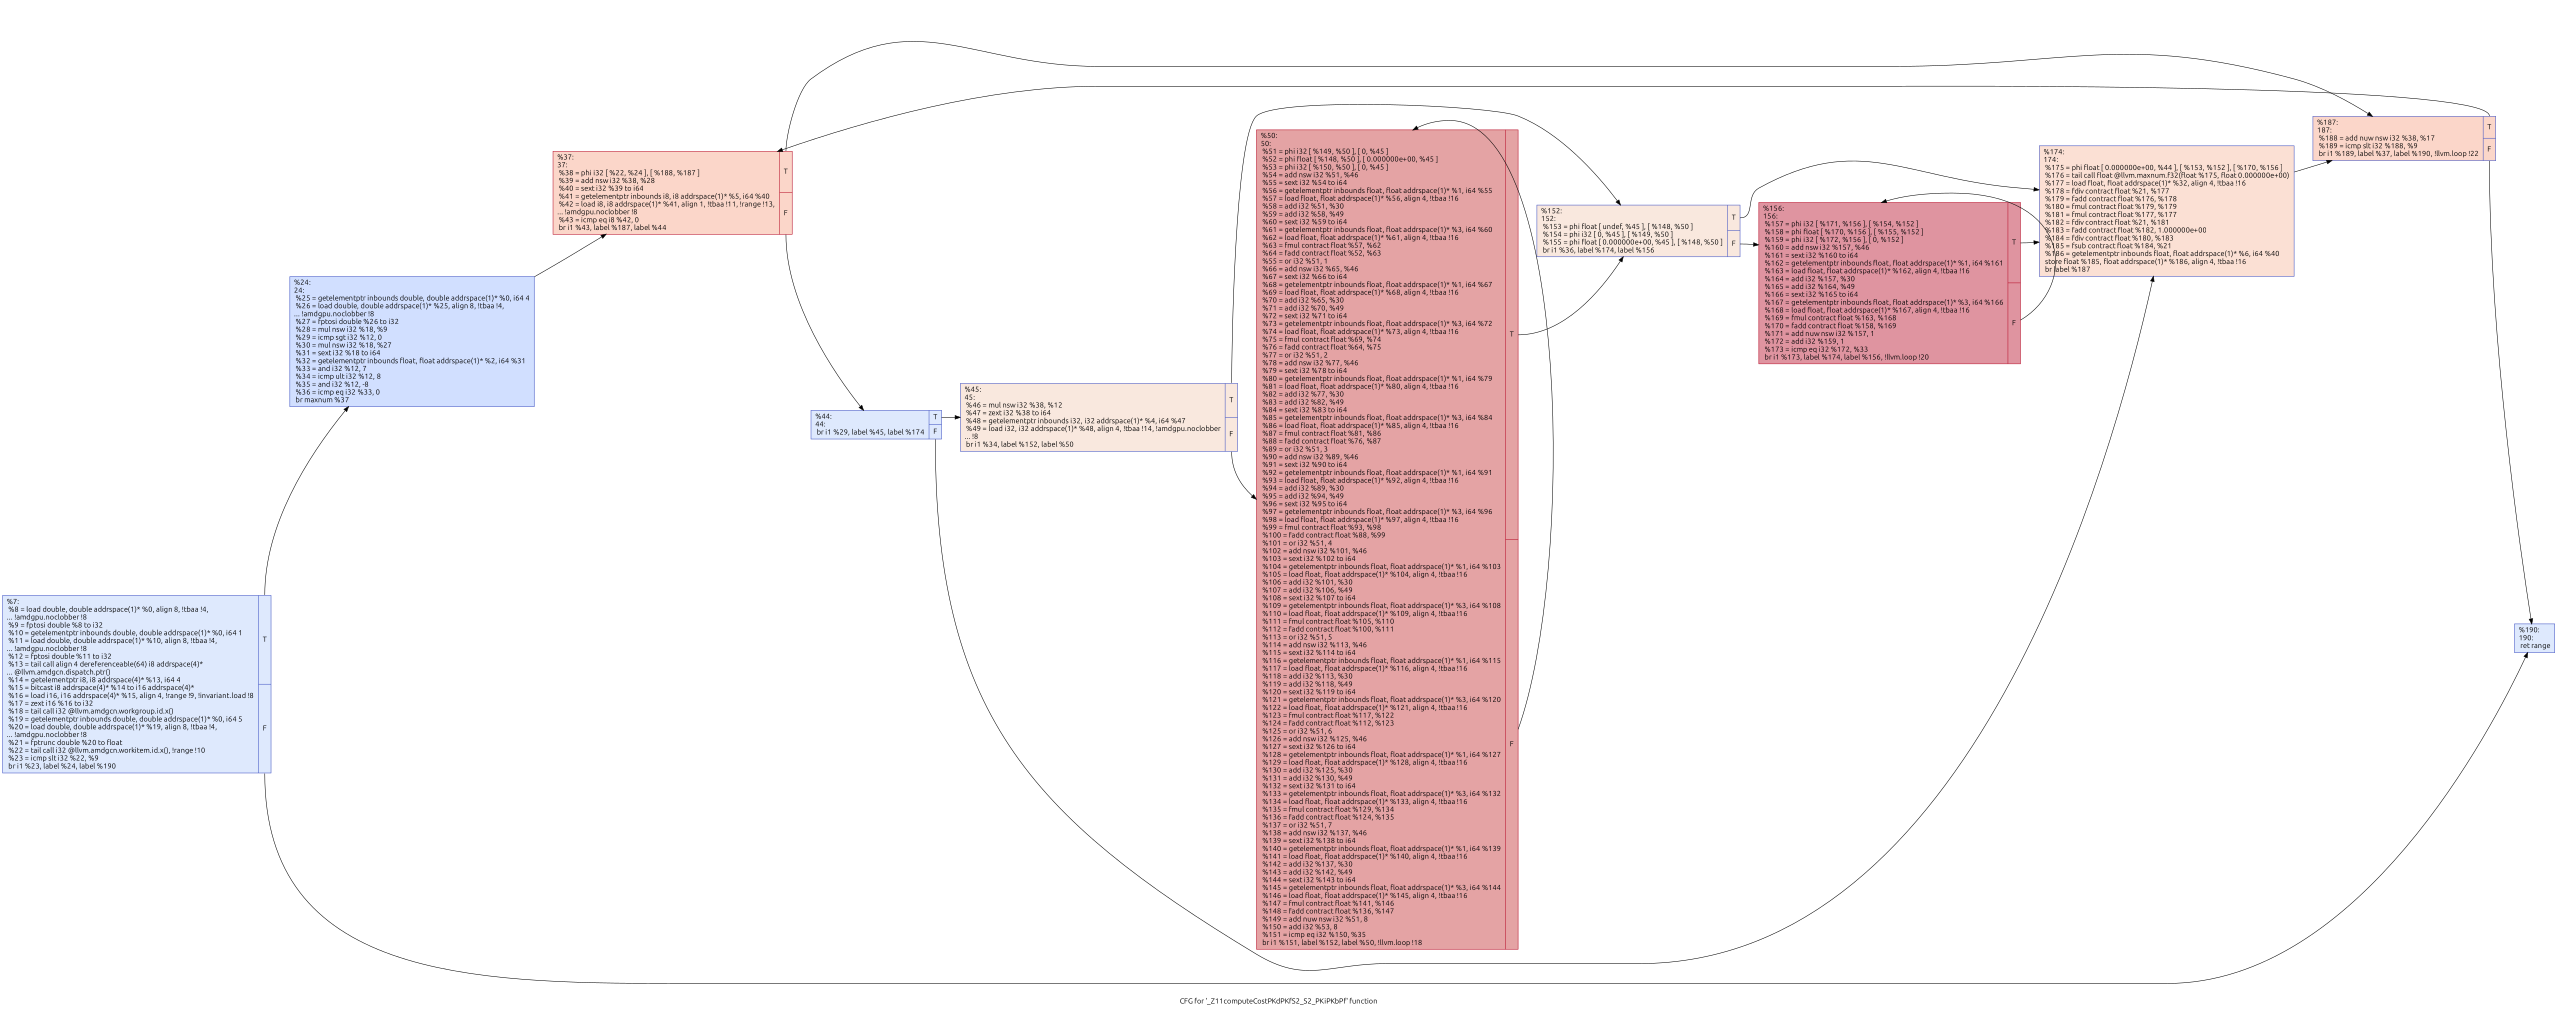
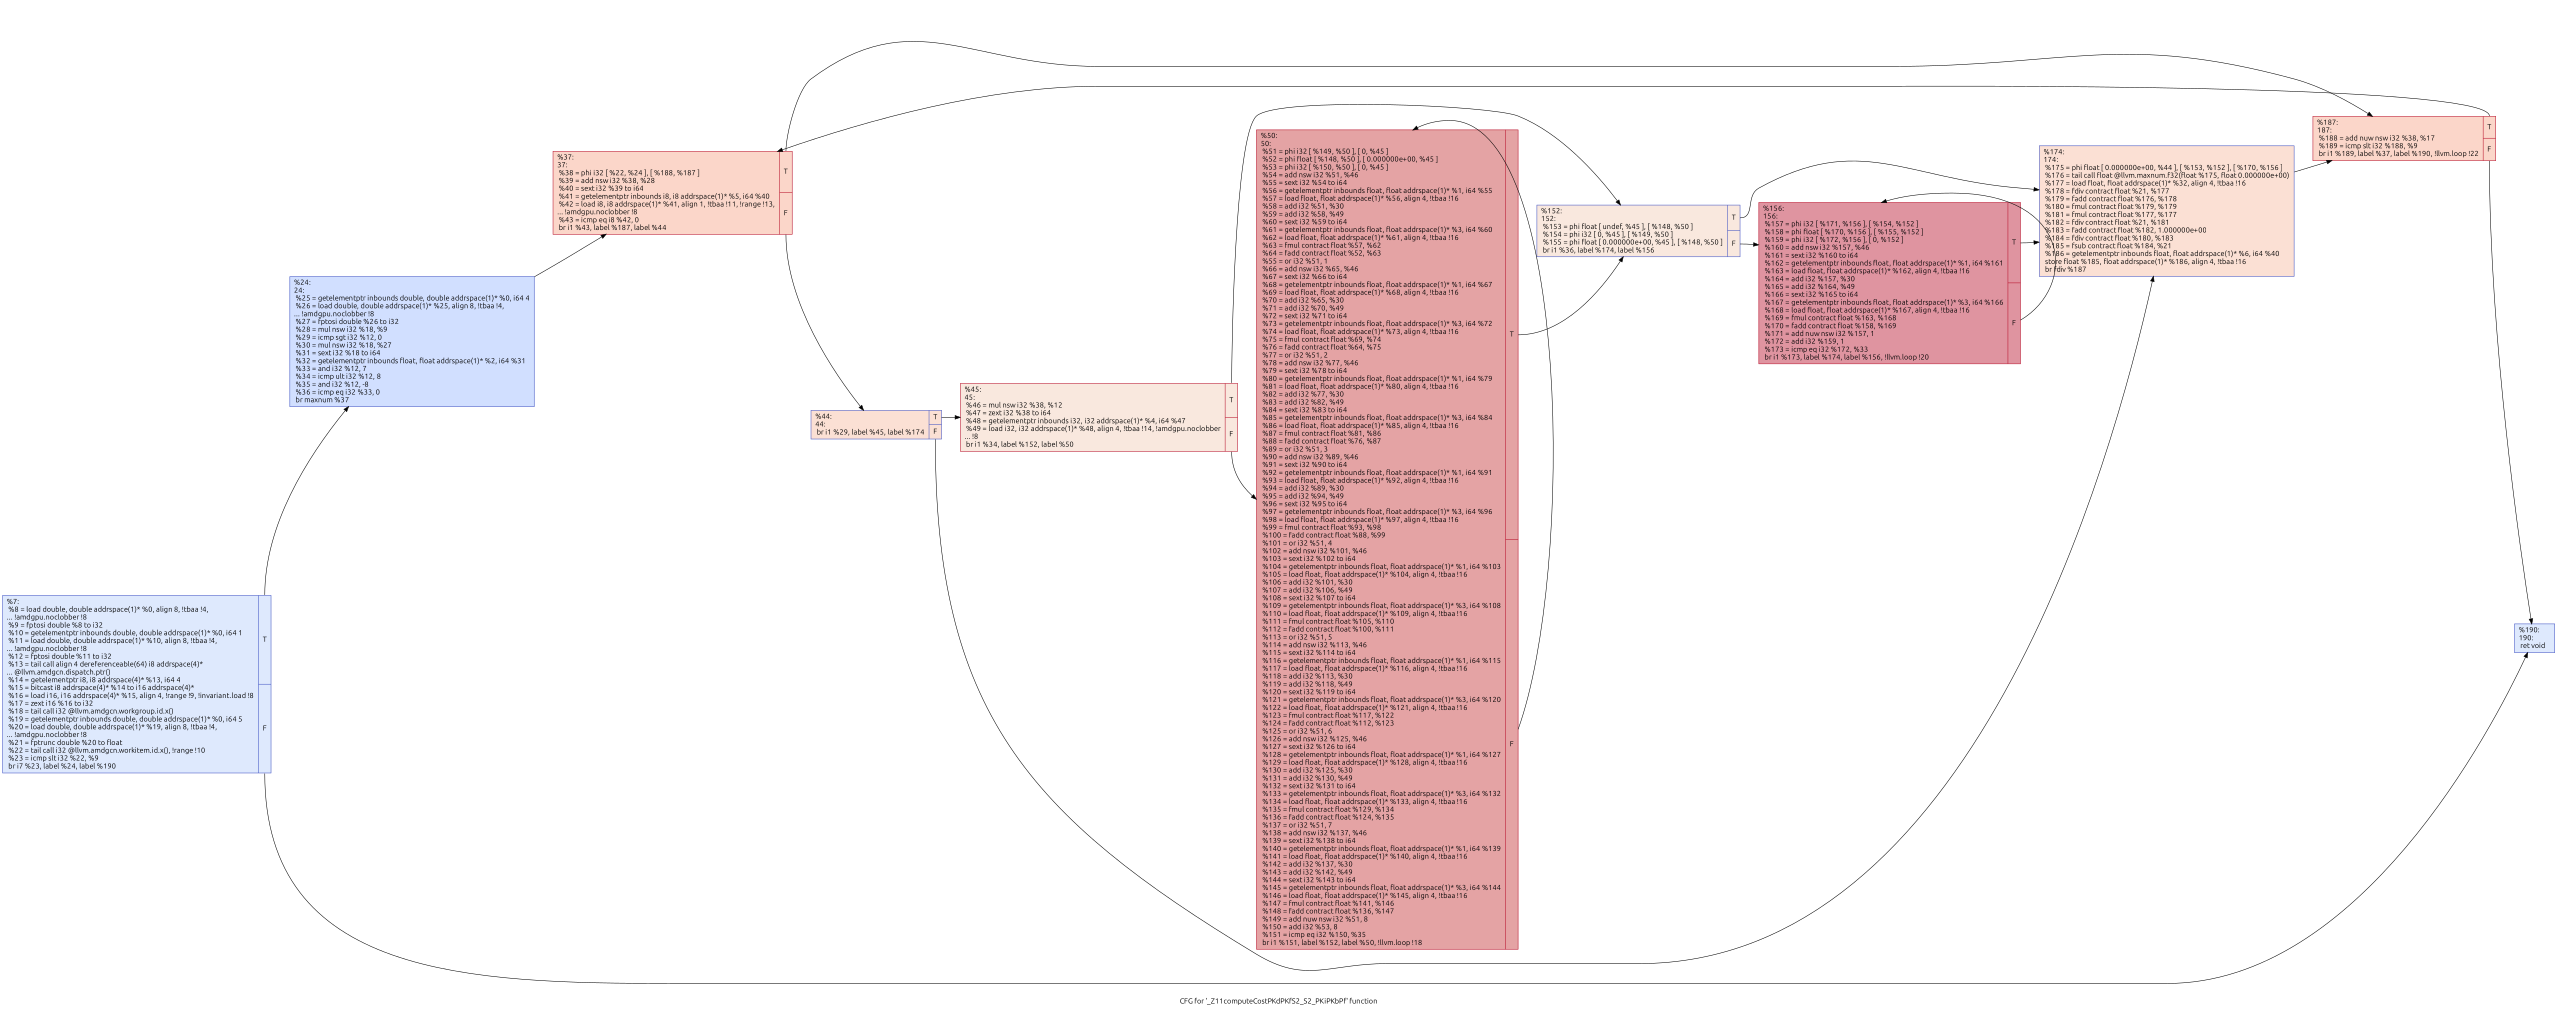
(2404, 138) -> (2404, 138)
(2067, 270) -> (2065, 270)
(1099, 417) -> (1099, 417)
(876, 425) -> (876, 425)
(2535, 646) -> (2532, 646)
(62, 766) -> (62, 766)
